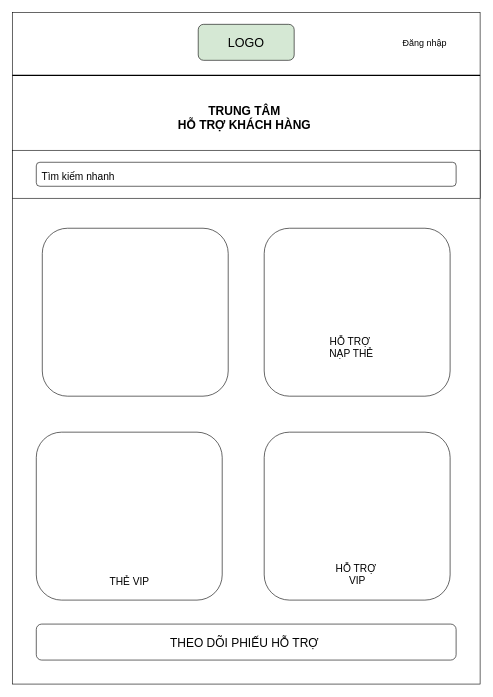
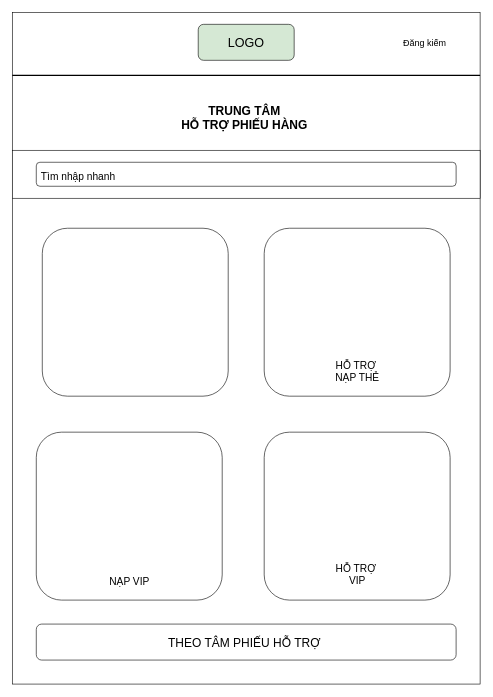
(426, 42) -> (426, 42)
(246, 117) -> (246, 117)
(78, 177) -> (78, 177)
(351, 348) -> (357, 372)
(130, 582) -> (130, 582)
(246, 642) -> (246, 642)
